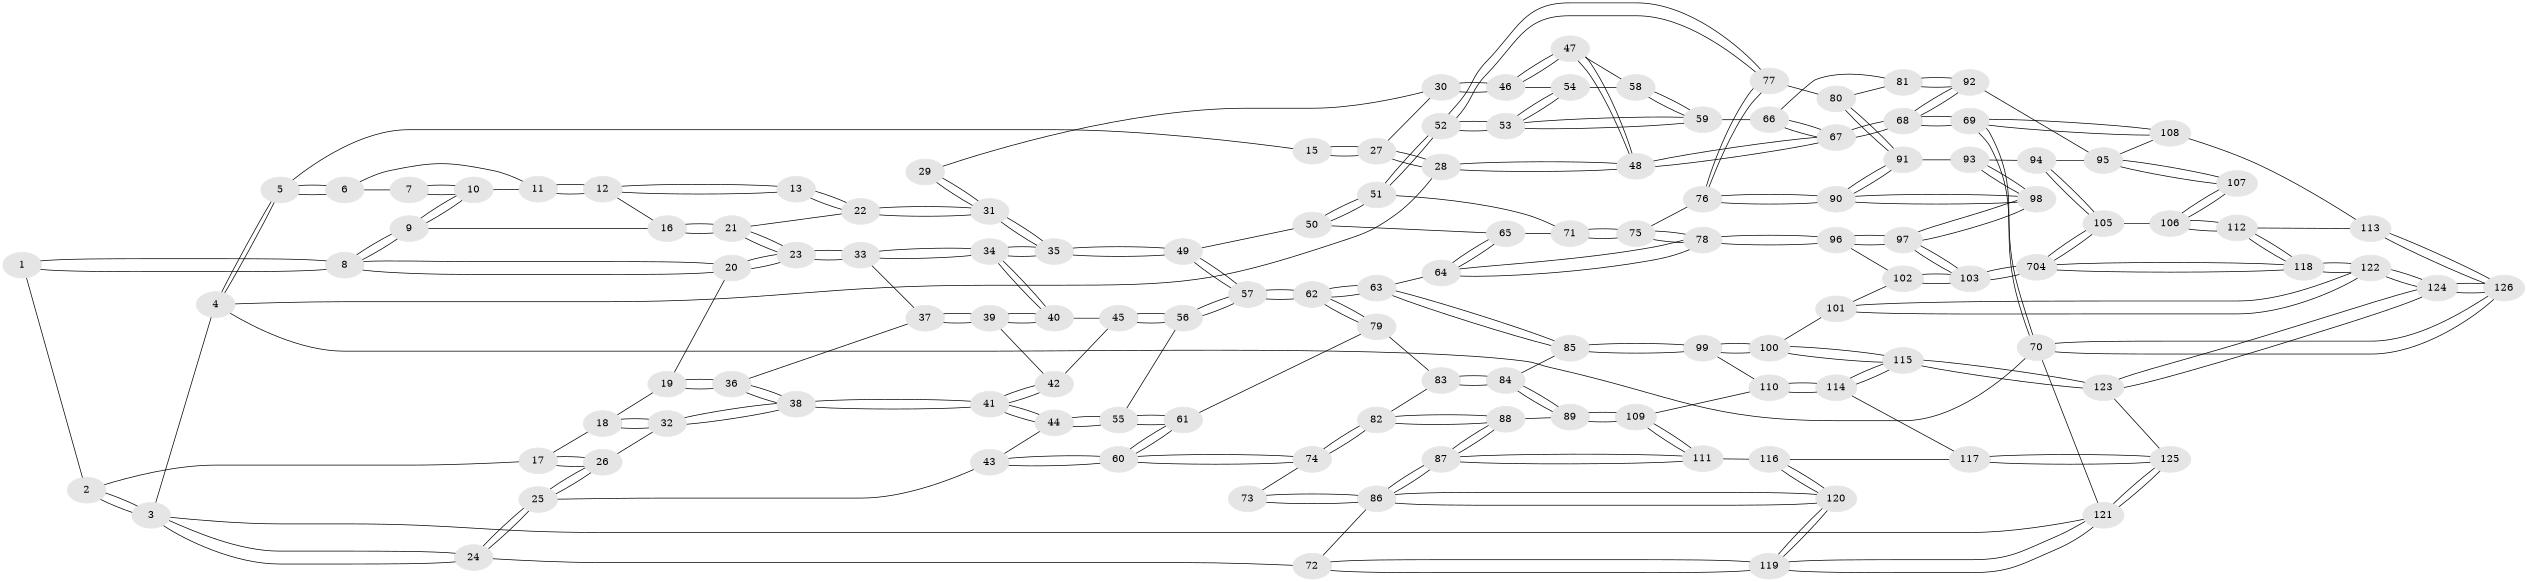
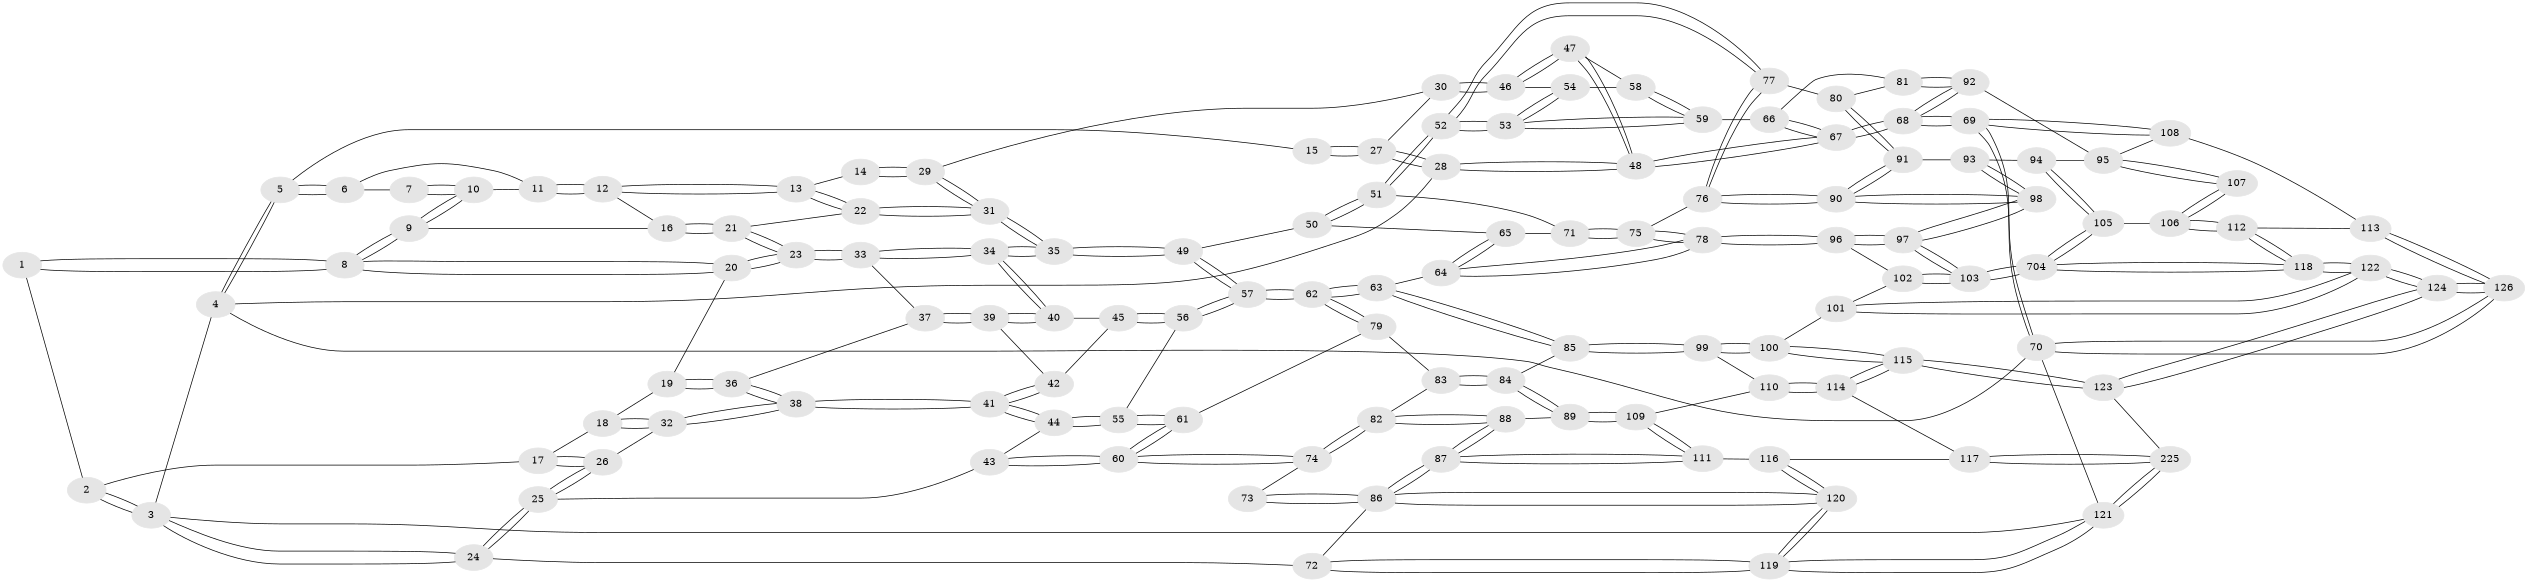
none -> (861, 172)
(2170, 459) -> (2170, 459)
